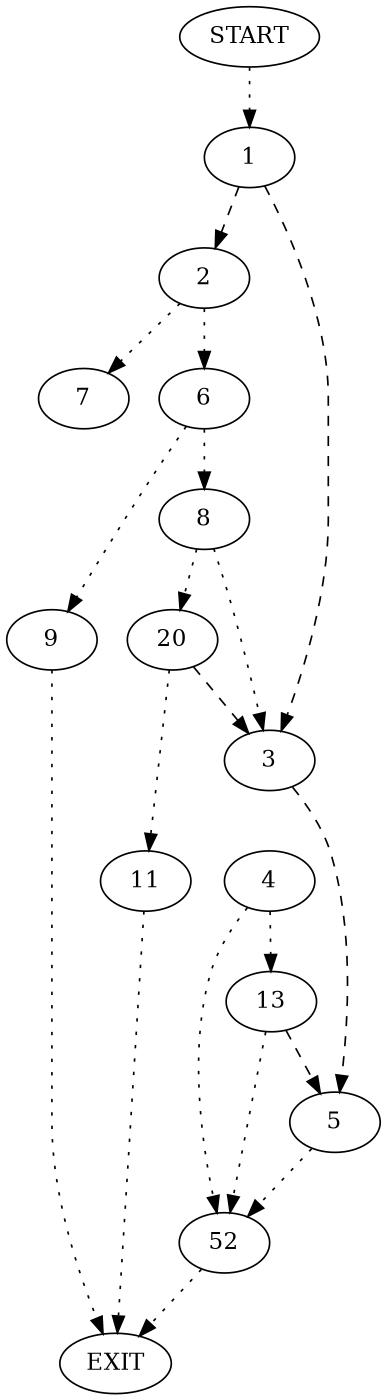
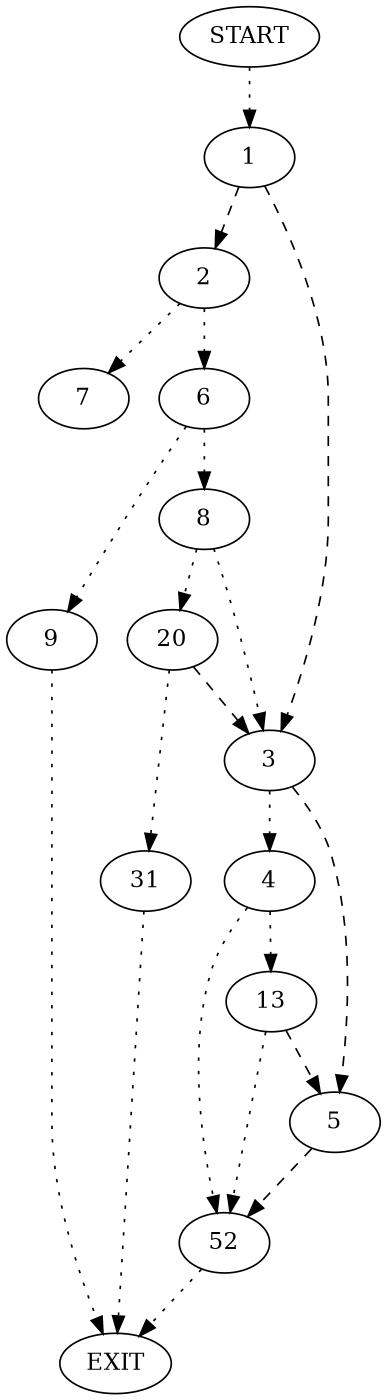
none -> (270, 813)
(146, 881) -> (146, 881)
(286, 1176) -> (286, 1176)
